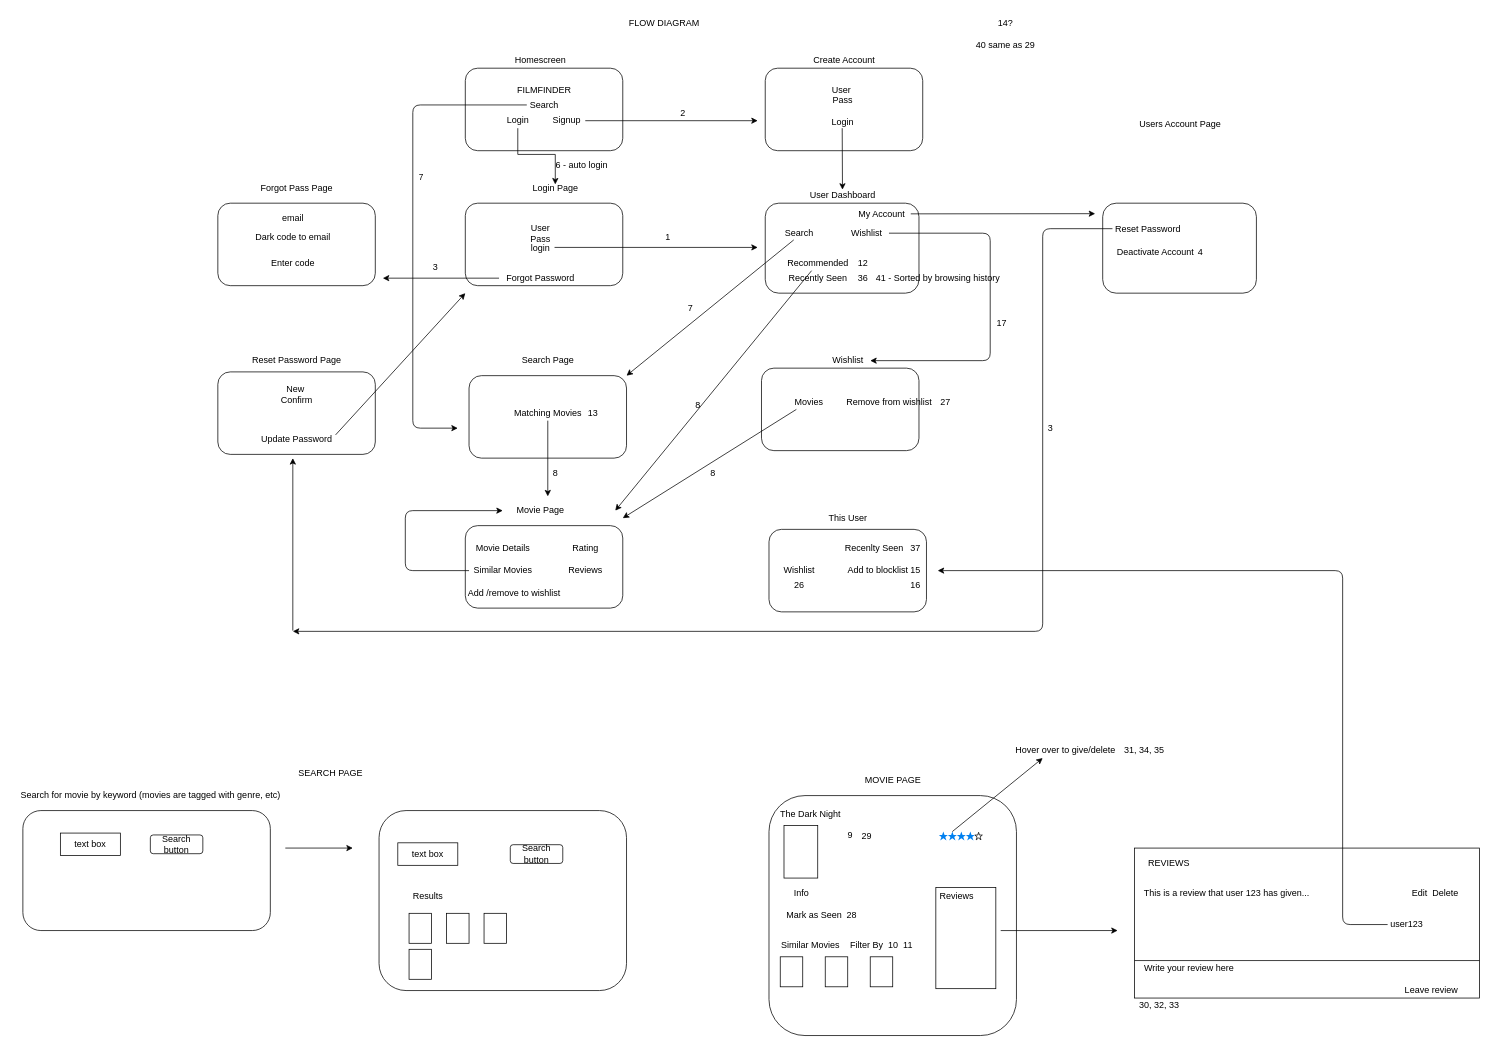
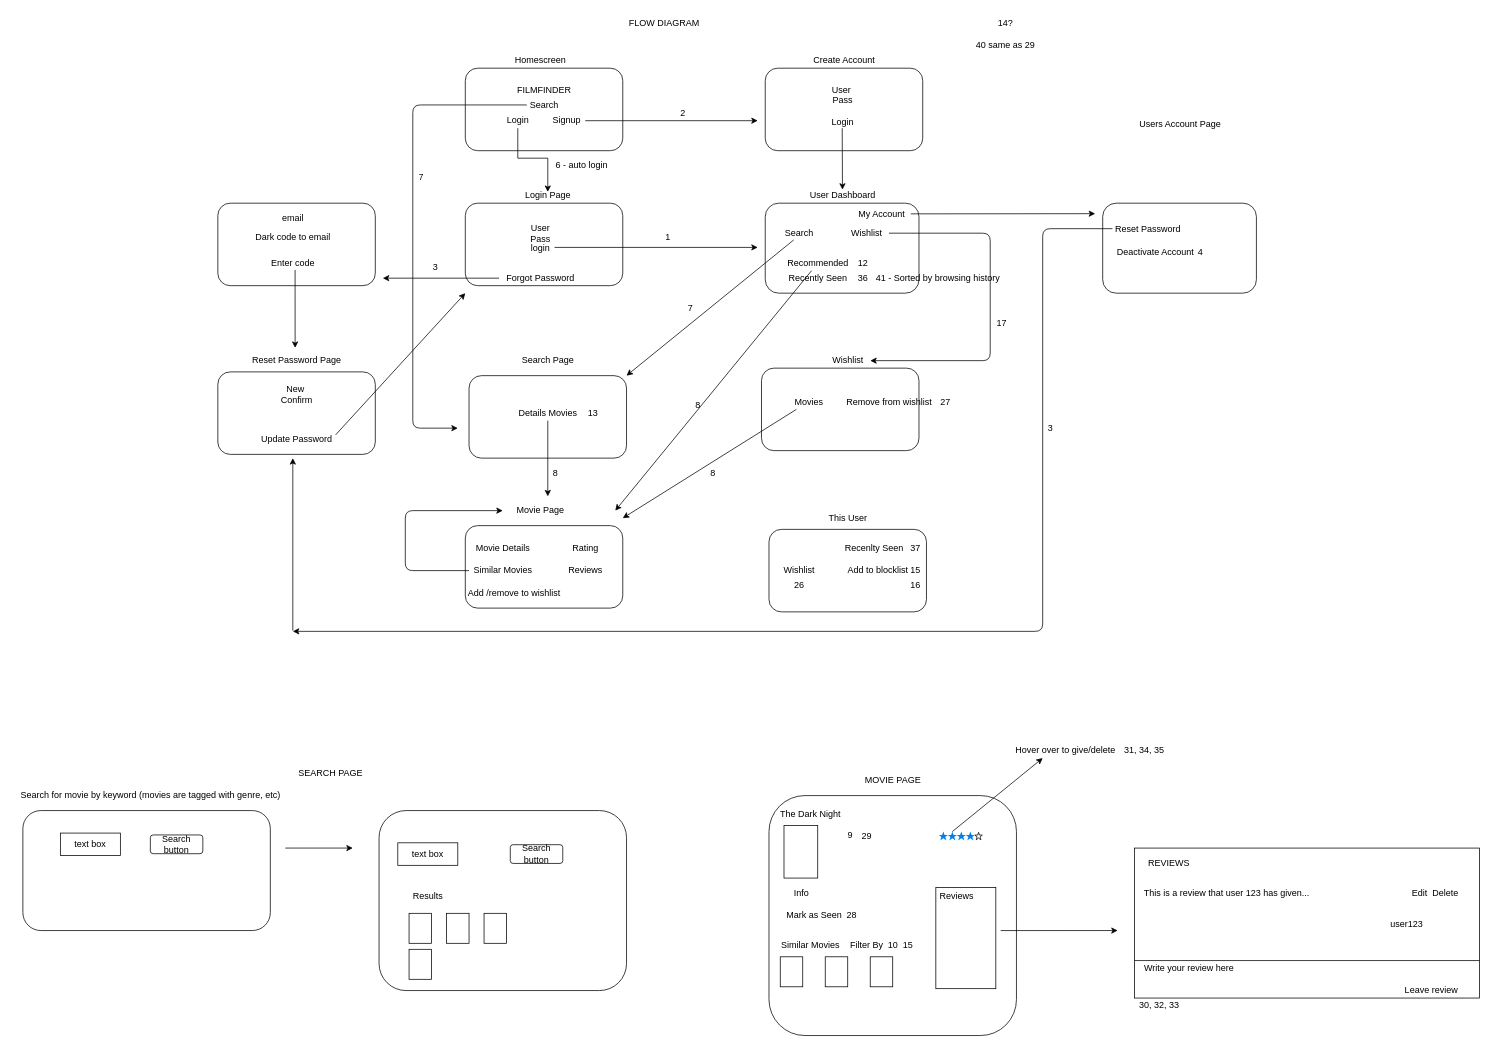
(297, 188) -> none
(555, 188) -> (548, 195)
none -> (295, 341)
(548, 413) -> (548, 413)
(1338, 571) -> none
(901, 945) -> (901, 945)
